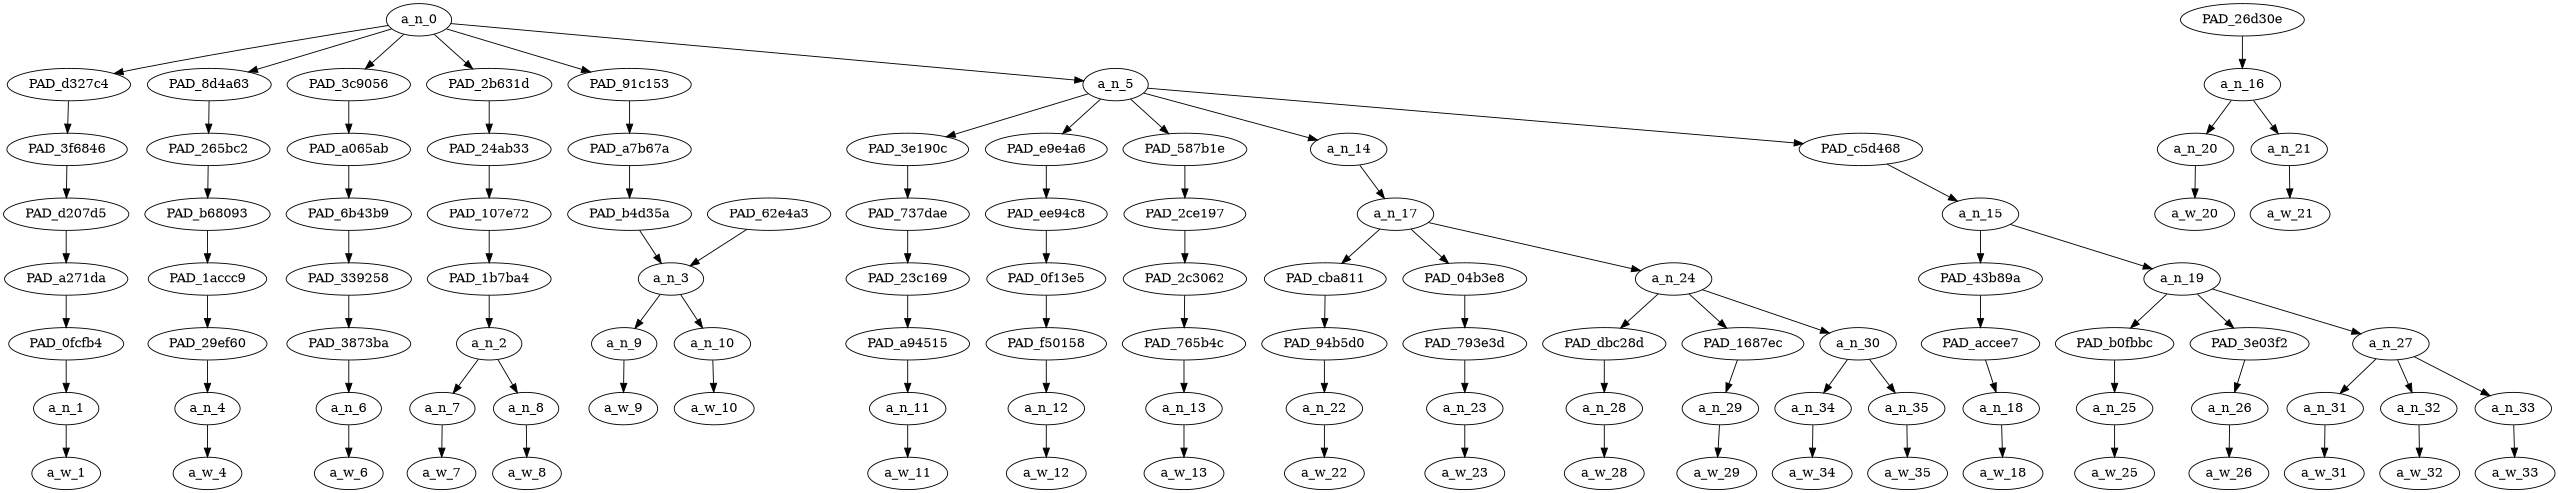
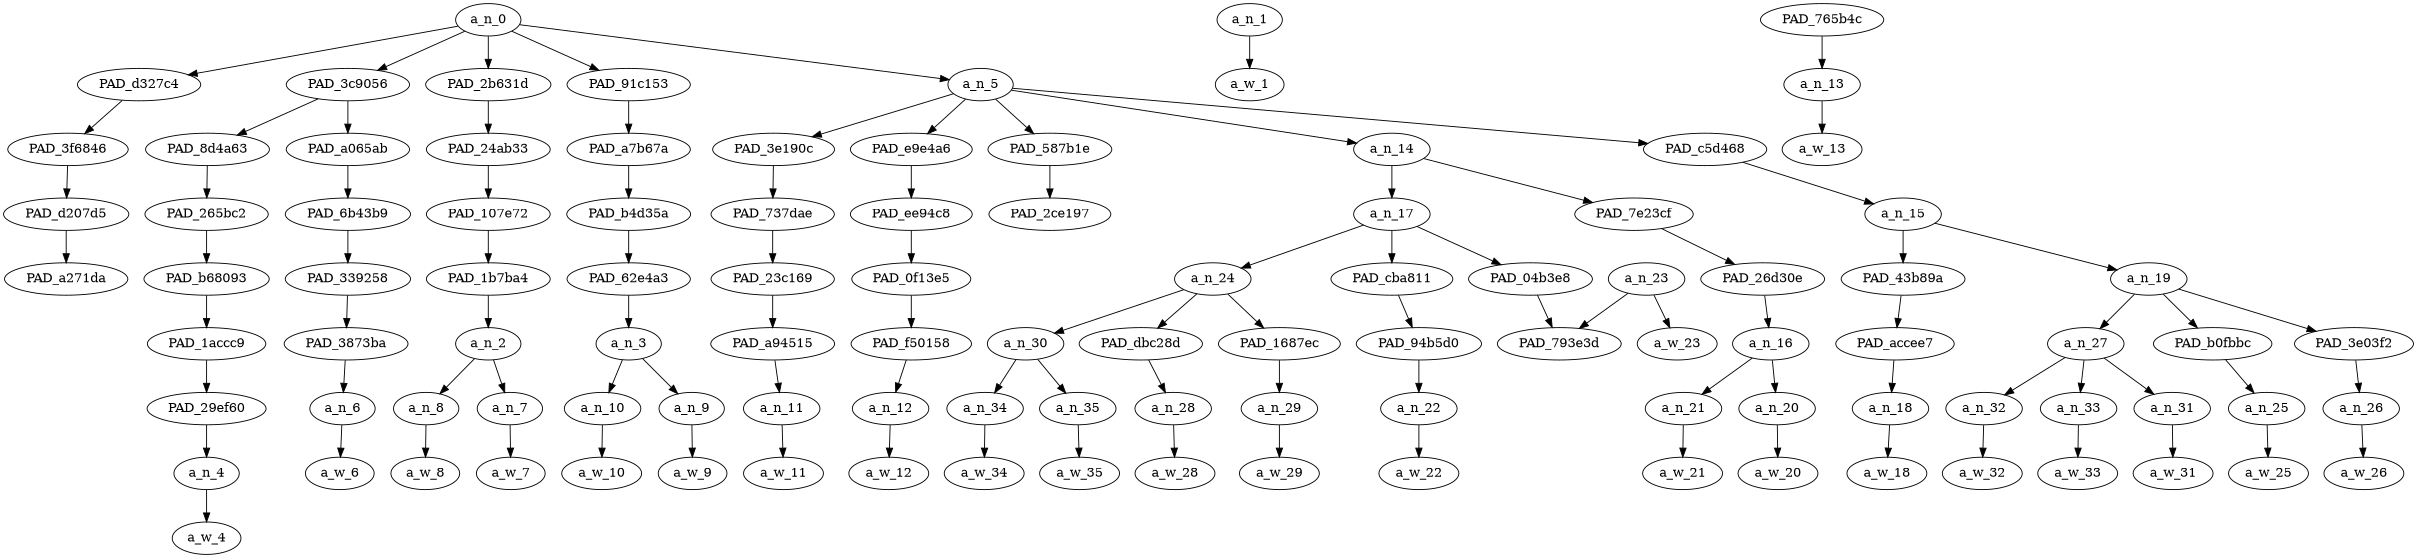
(324, 49) -> (282, 115)
none -> (1634, 214)
(648, 243) -> (629, 242)
(1185, 279) -> none
(66, 344) -> none
(1465, 372) -> (1607, 308)
